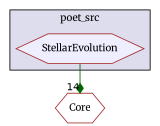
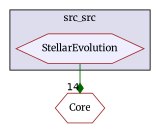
(80, 19) -> (80, 19)
